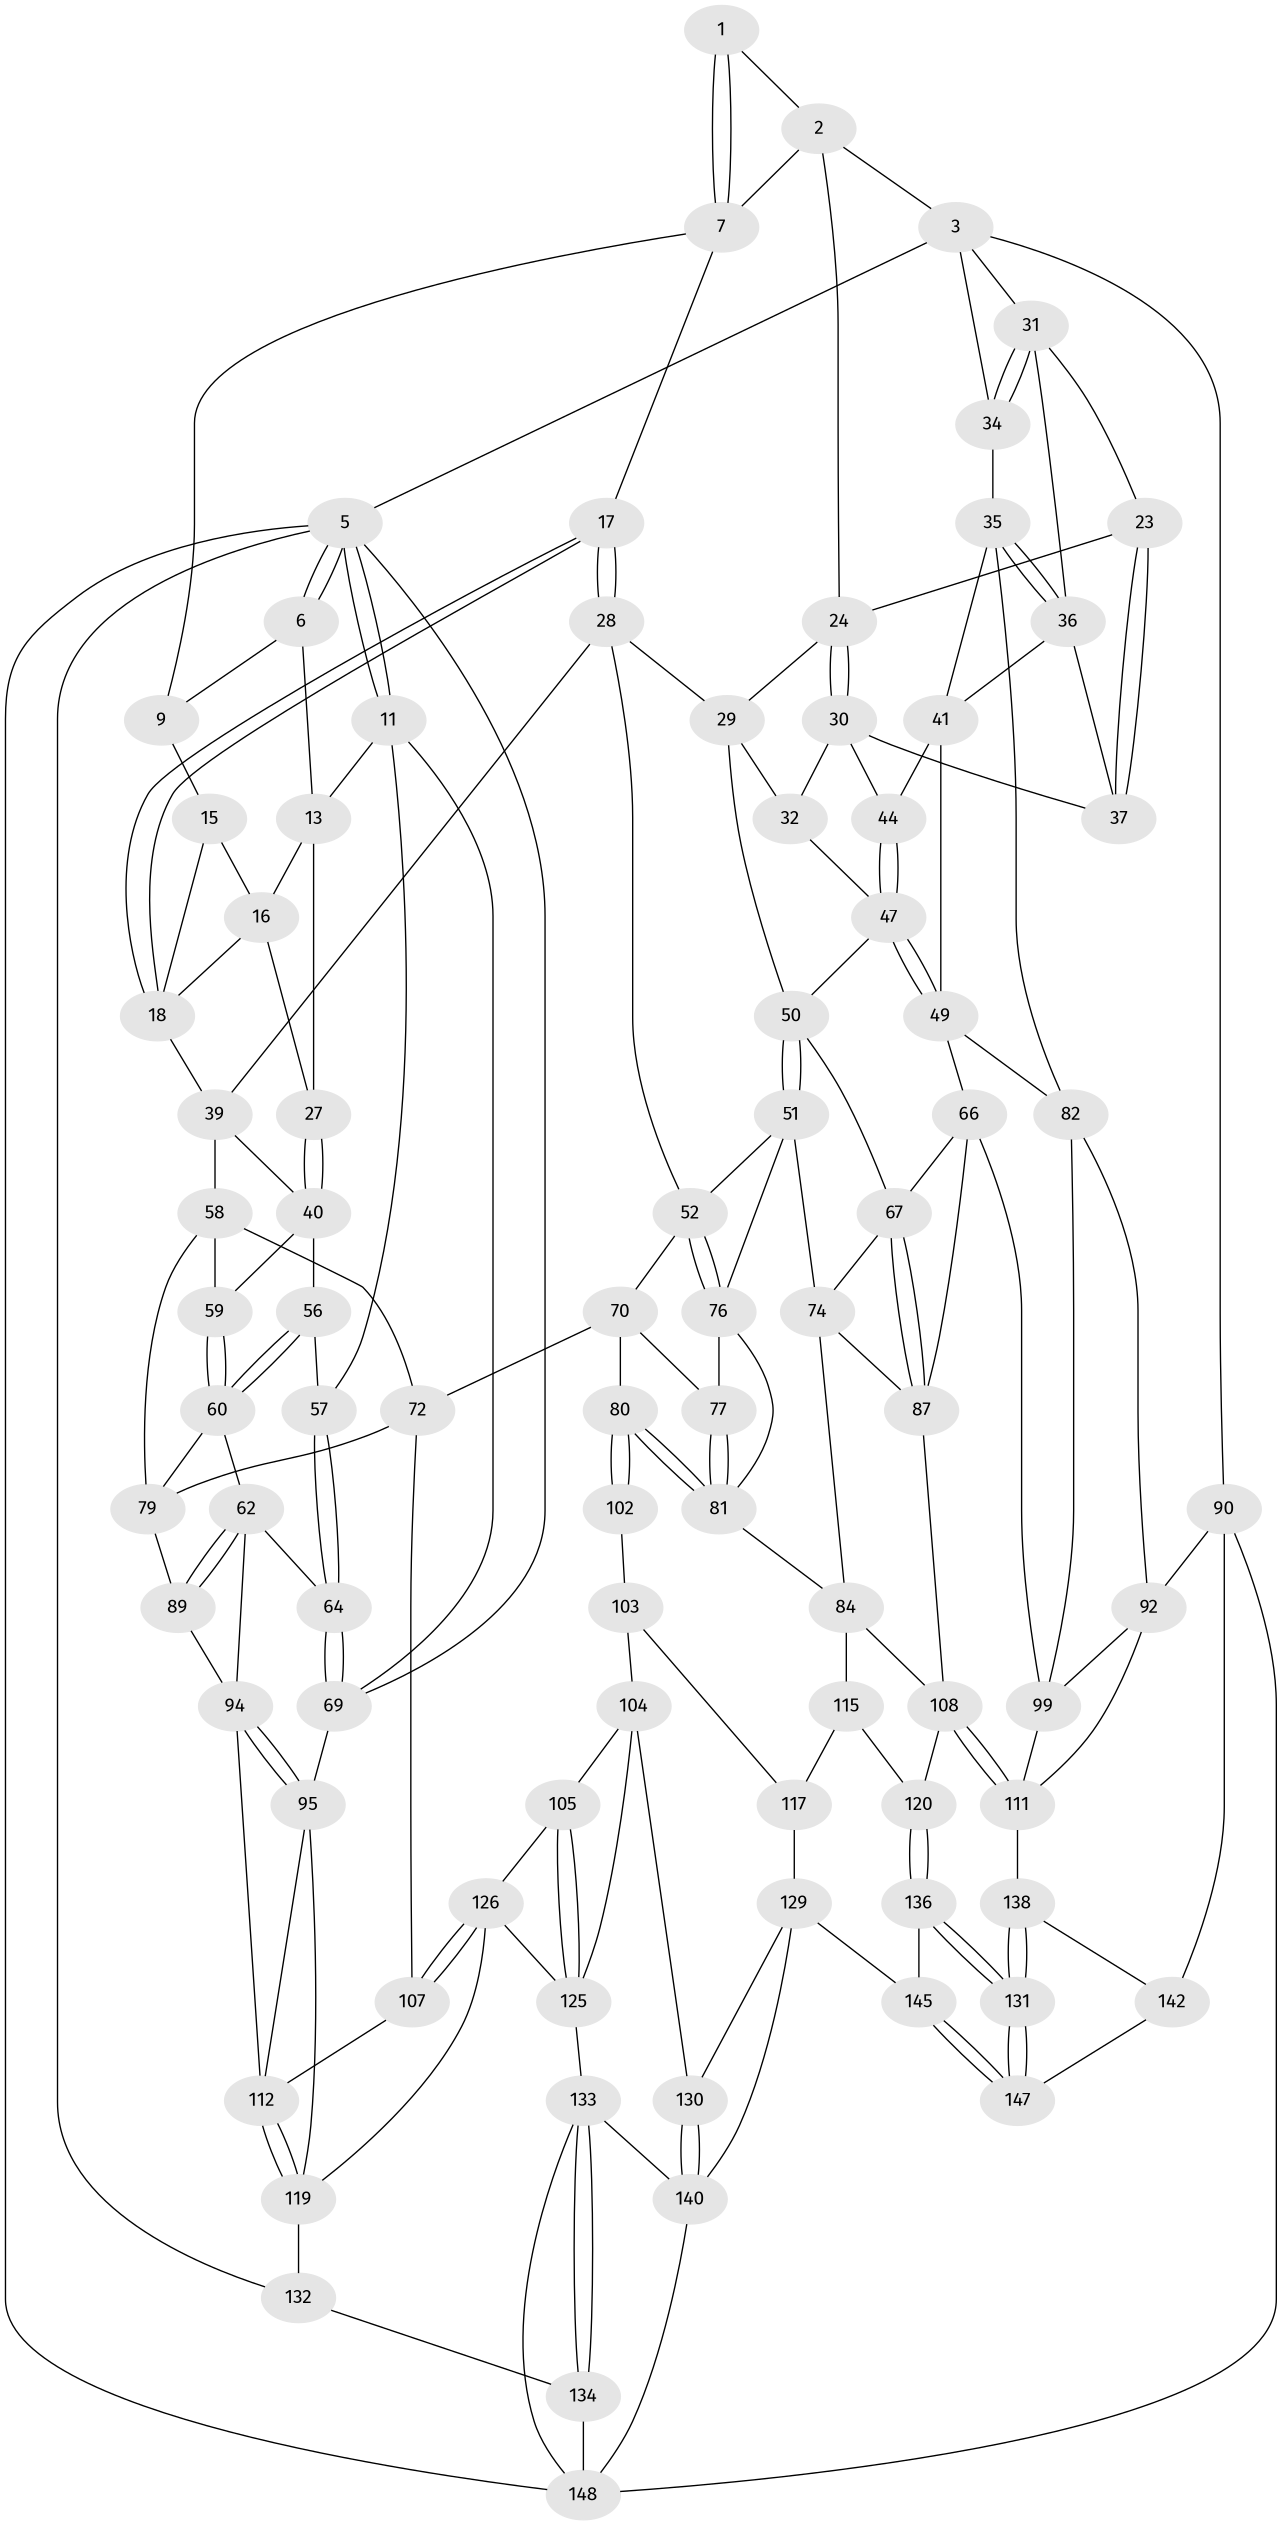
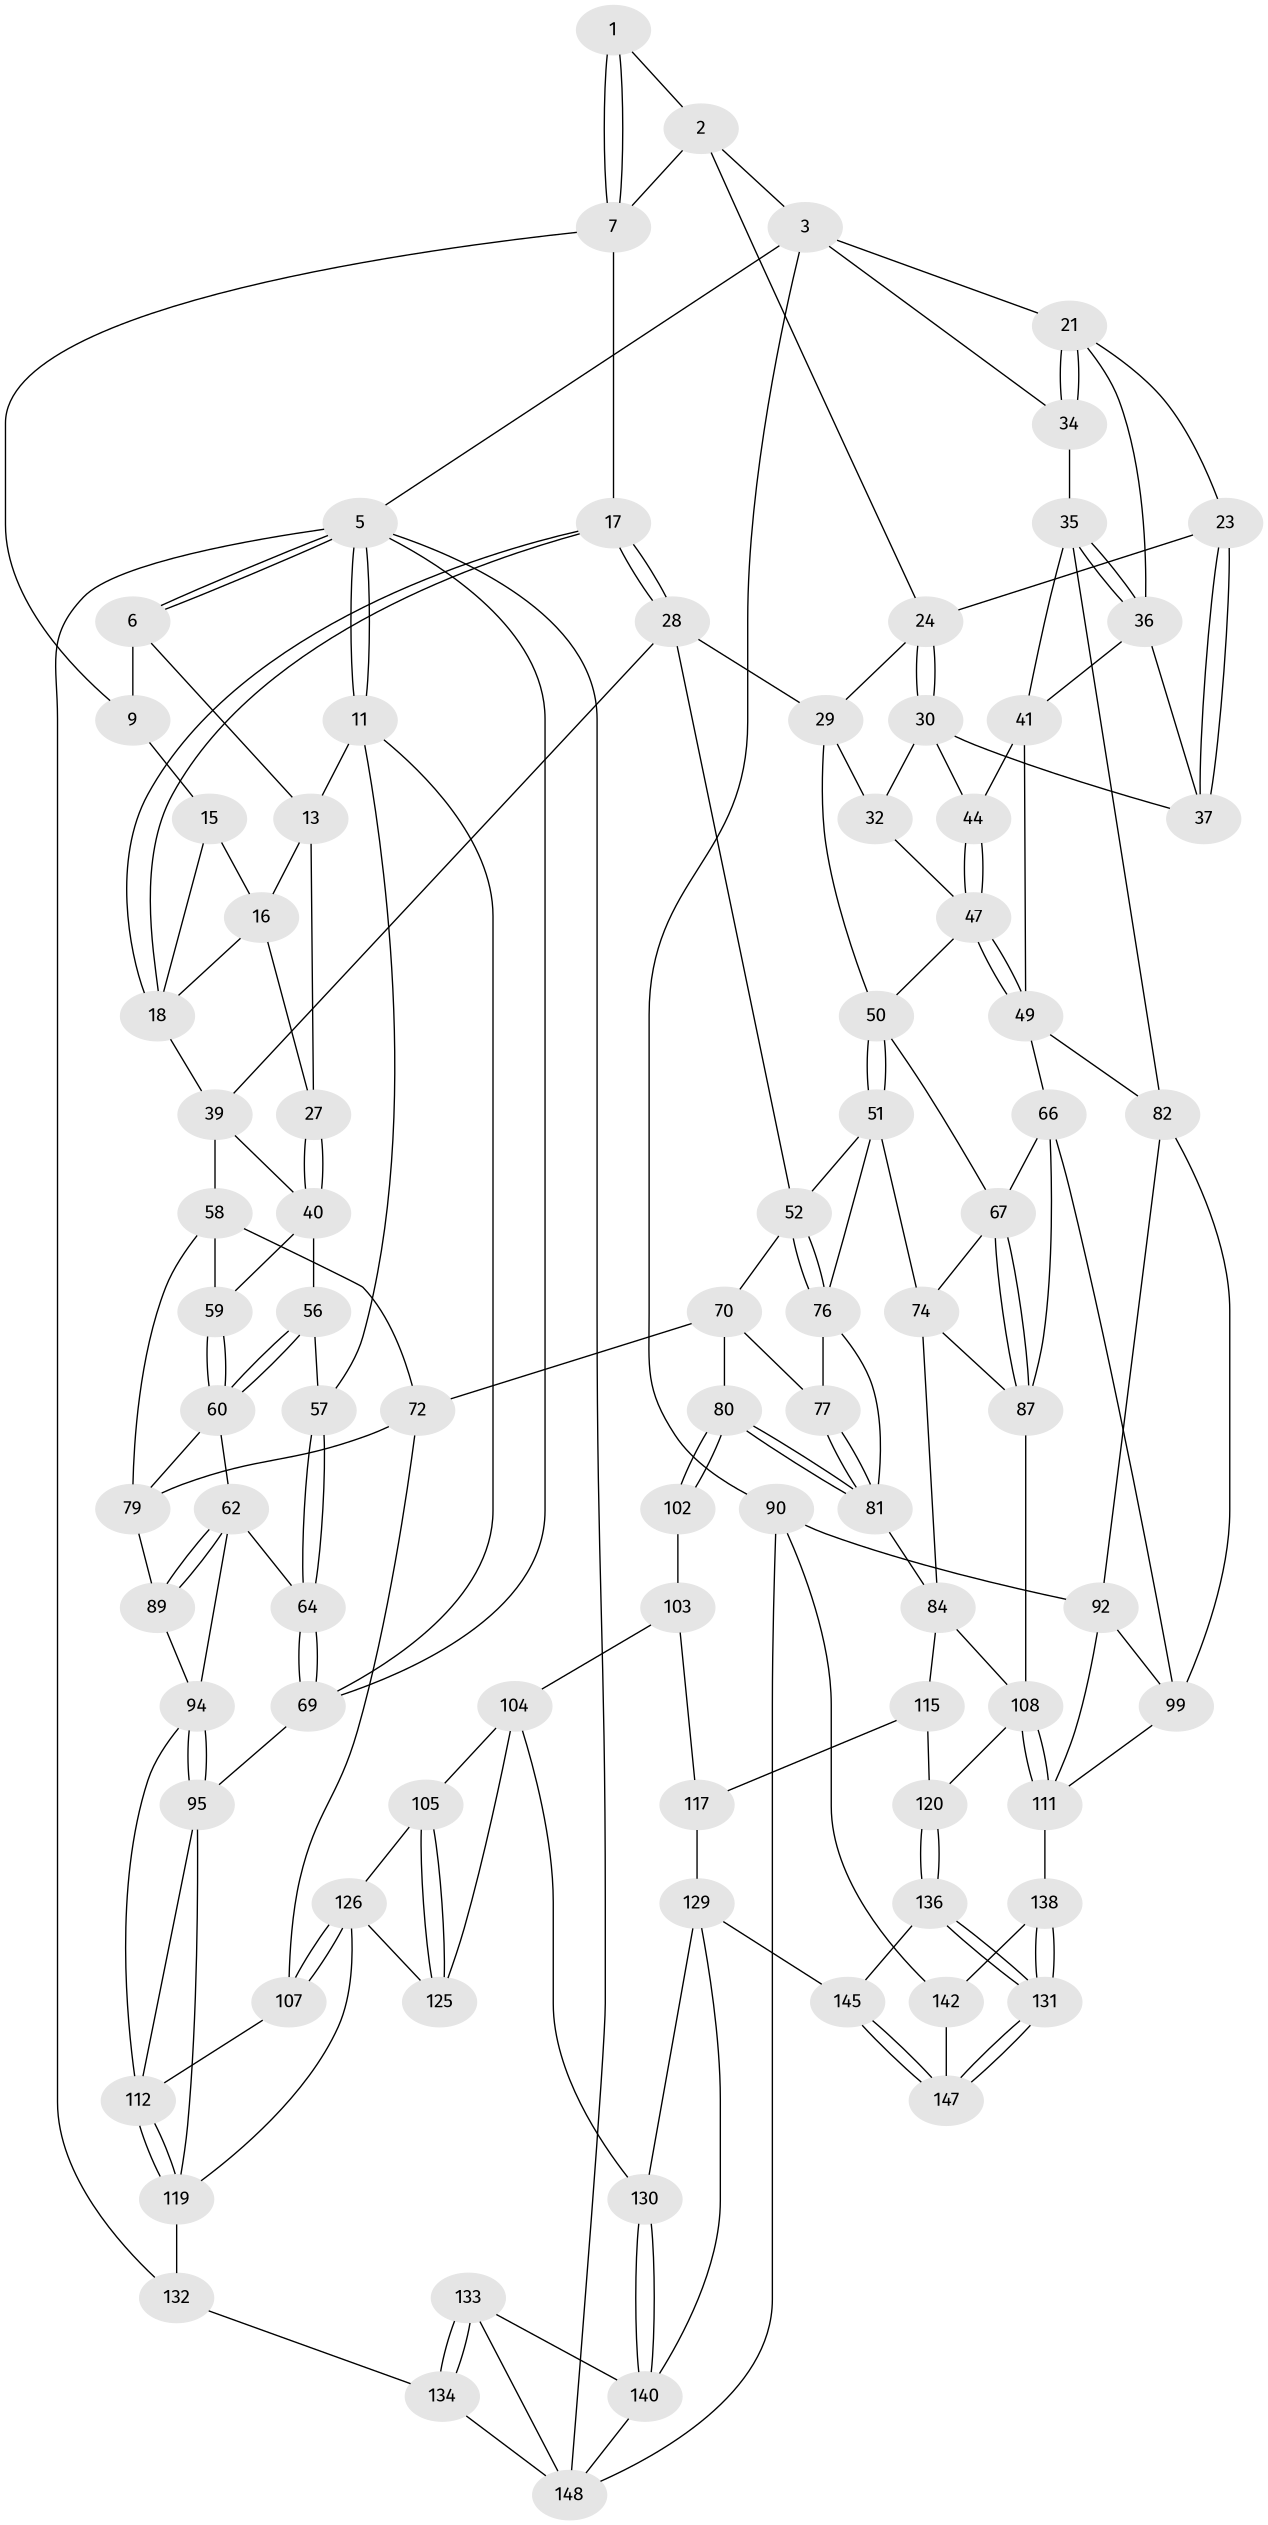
(1031, 326) -> (1070, 326)
(579, 2052) -> none
